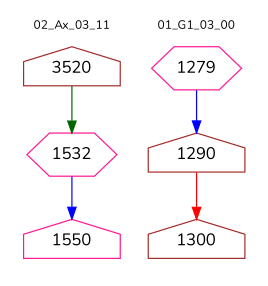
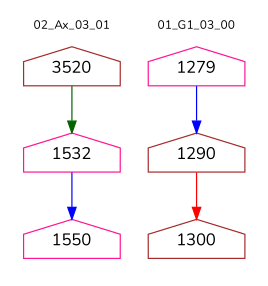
(72, 26) -> (72, 26)
(197, 68) -> (197, 68)
(72, 155) -> (72, 155)
